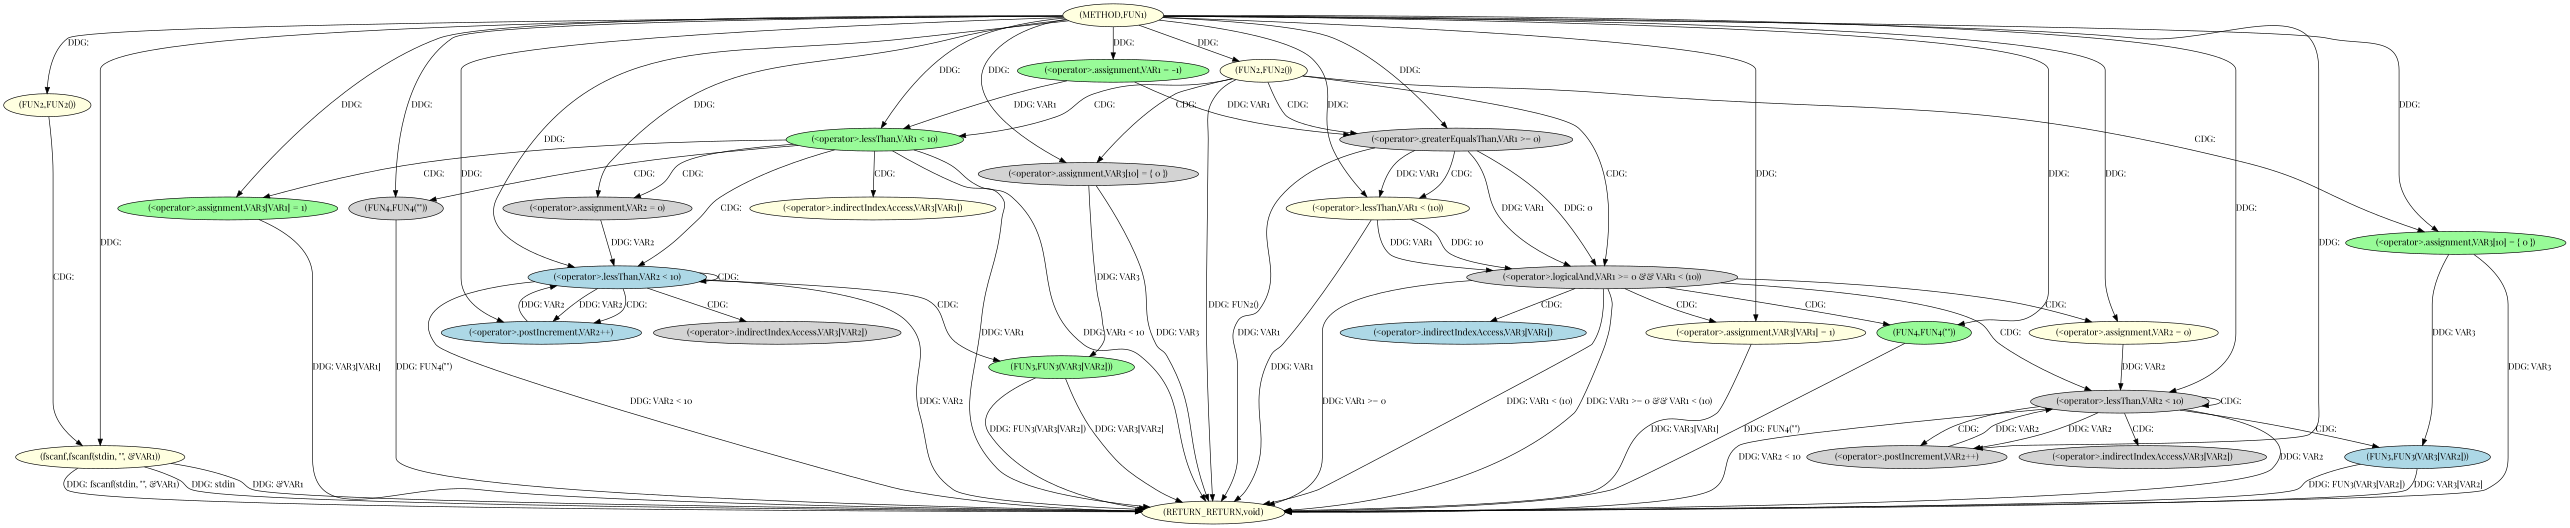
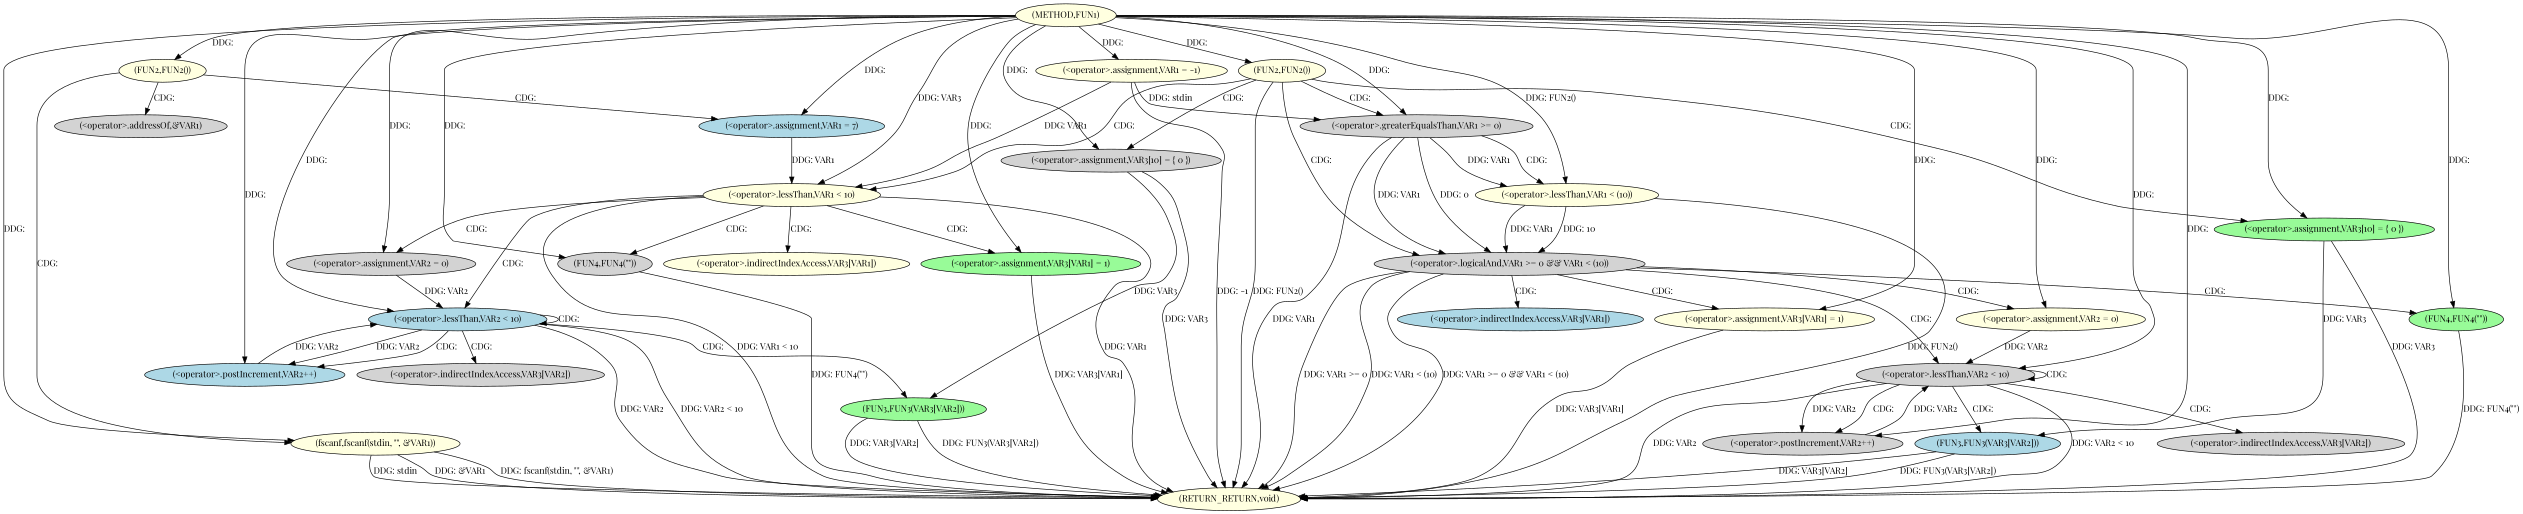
(951, 71) -> (940, 98)
(1113, 71) -> (1132, 71)
(1249, 105) -> (1171, 98)
(1339, 105) -> (1551, 98)
none -> (141, 126)
none -> (792, 126)
(875, 140) -> (792, 195)
none -> (1218, 254)
(1292, 367) -> (1933, 347)
